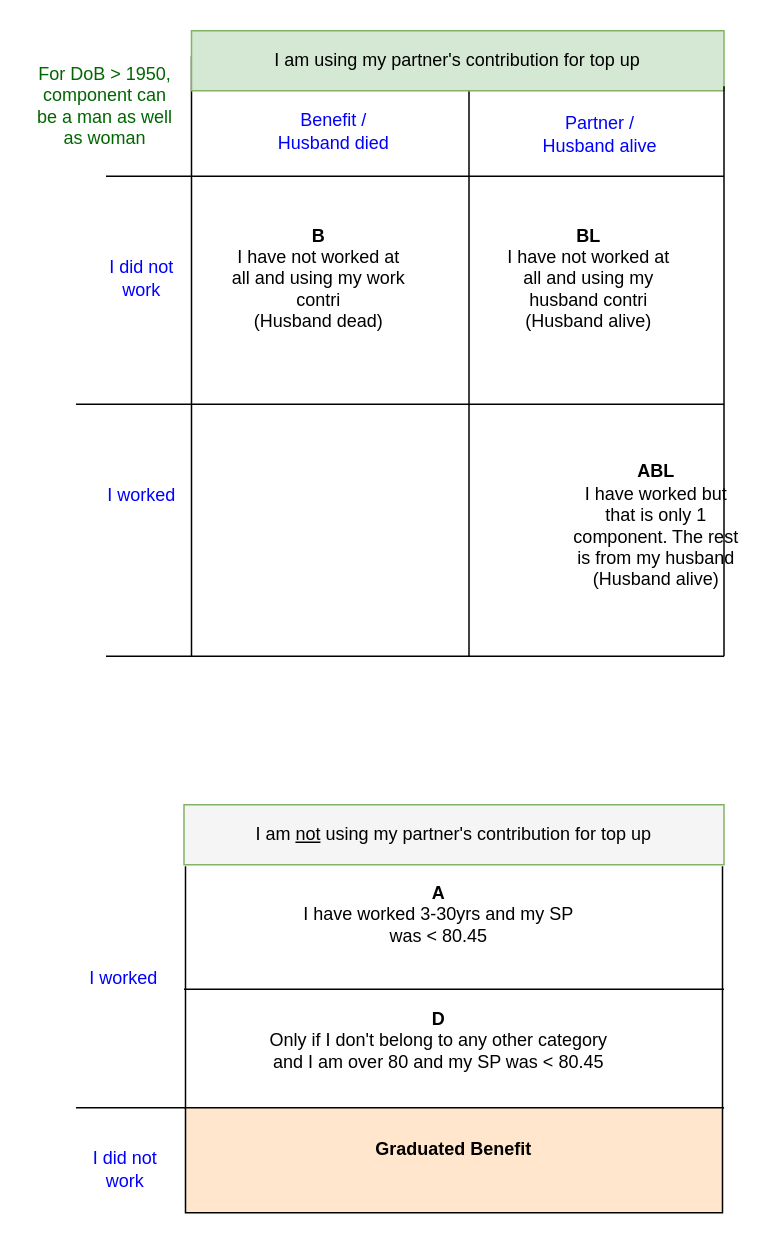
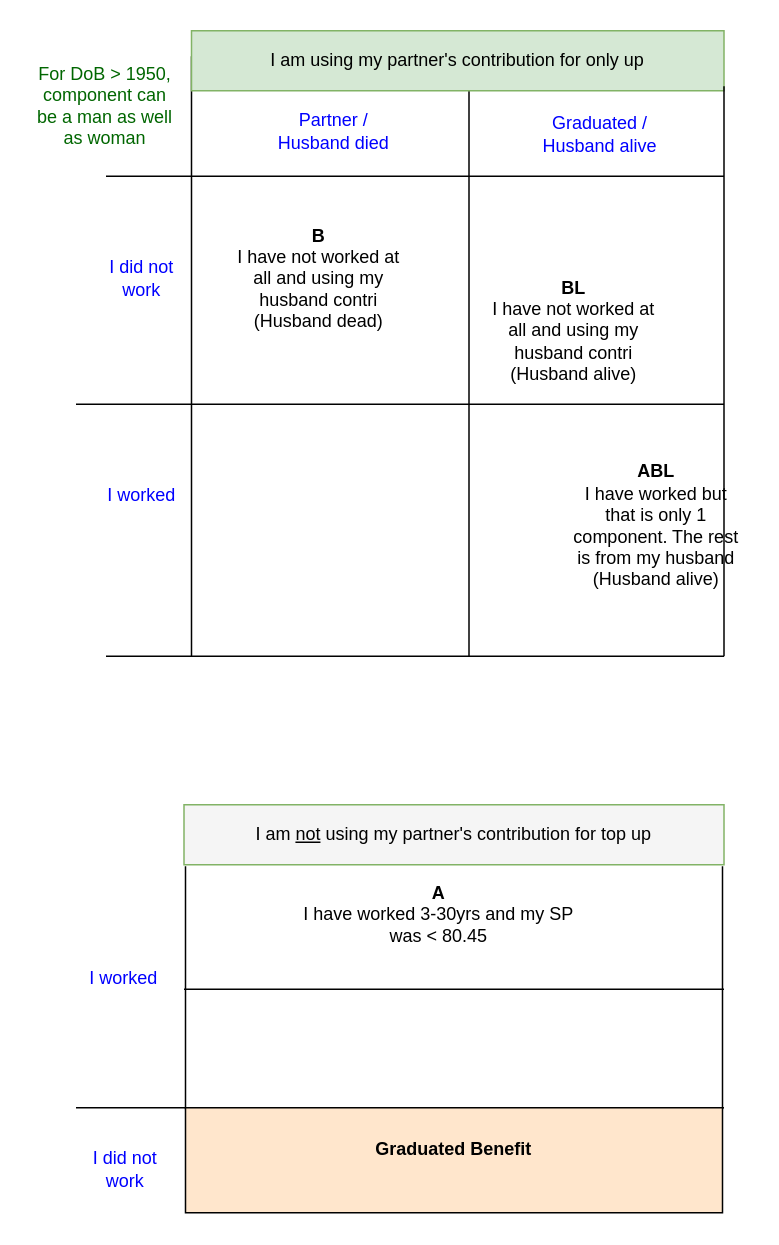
(458, 61) -> (458, 61)
(334, 131) -> (334, 131)
(600, 134) -> (600, 134)
(319, 278) -> (319, 278)
(589, 278) -> (574, 331)
(439, 1040) -> none
